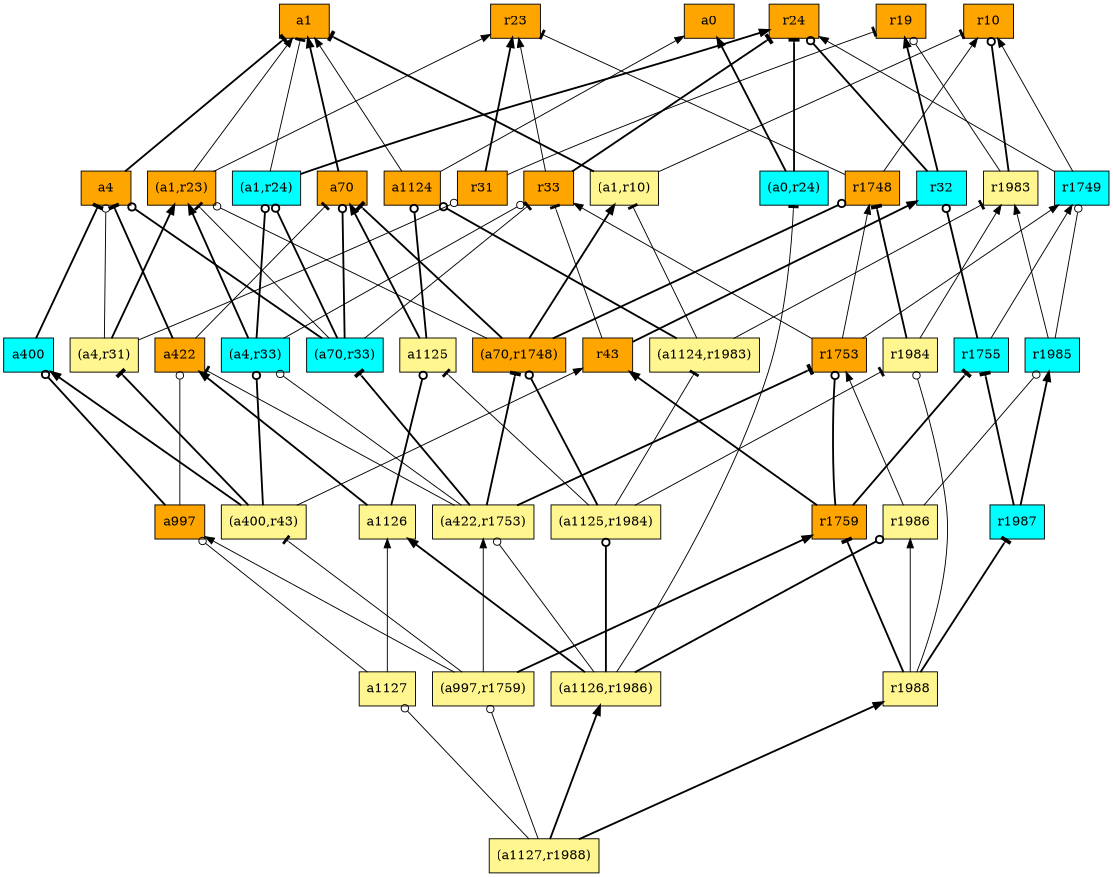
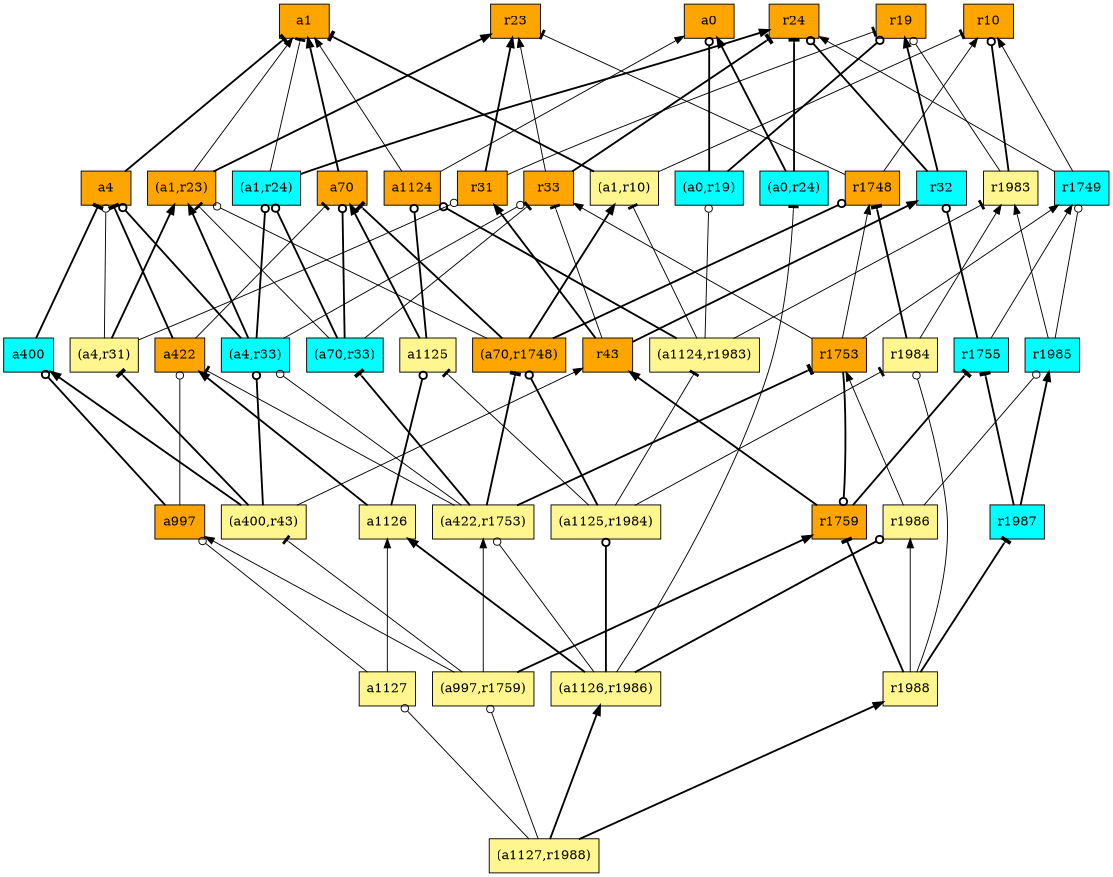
(348, 105) -> (348, 105)
none -> (709, 188)
(229, 274) -> (183, 274)
none -> (548, 275)
(833, 442) -> (845, 435)
